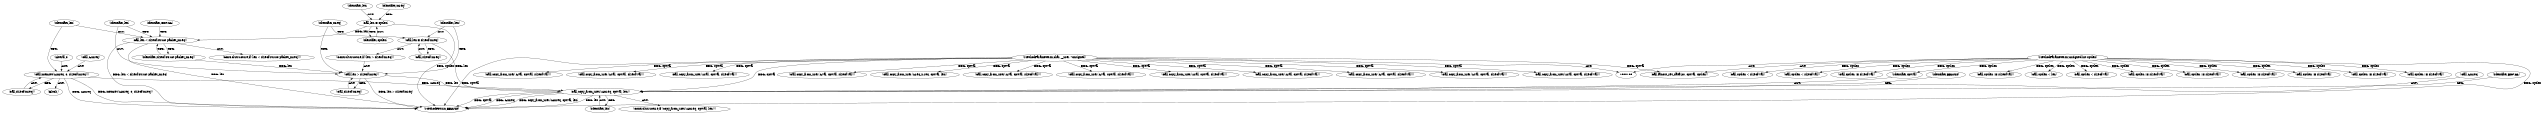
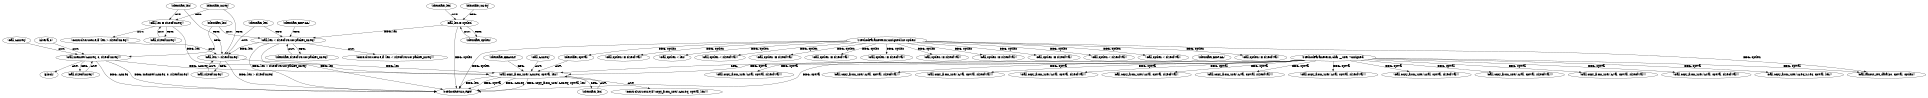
(161, 49) -> (292, 49)
(267, 66) -> (244, 46)
(1804, 66) -> (1752, 58)
(1626, 75) -> none
(442, 109) -> (457, 92)
